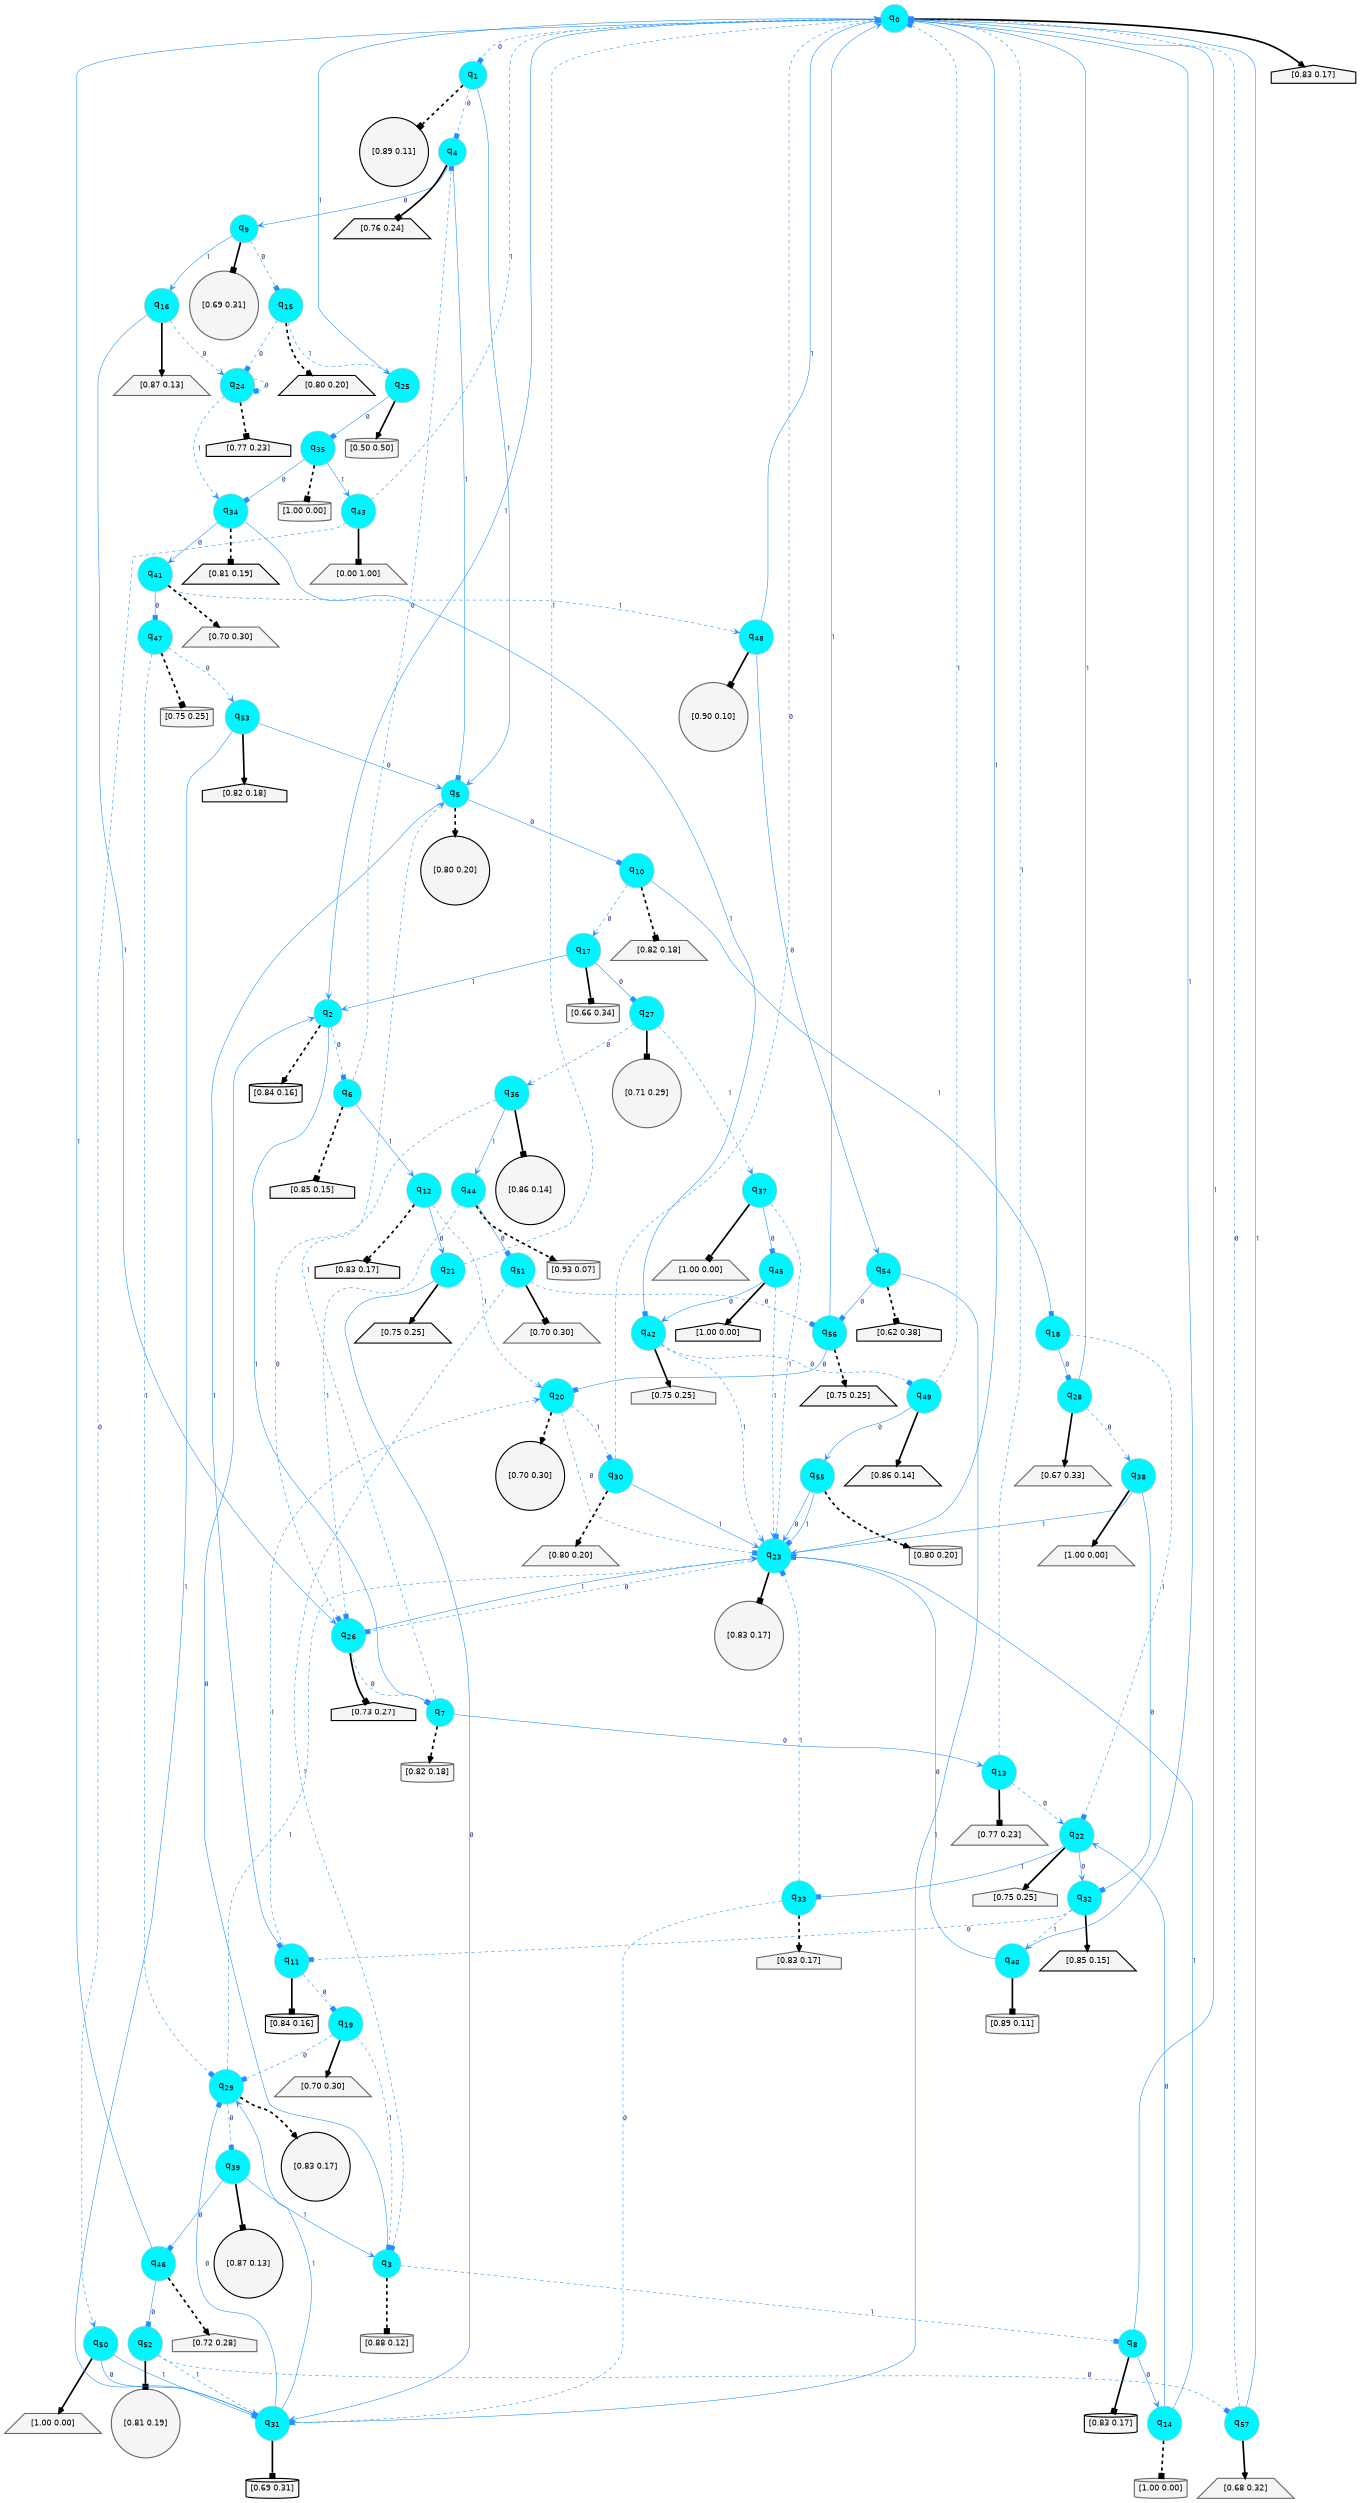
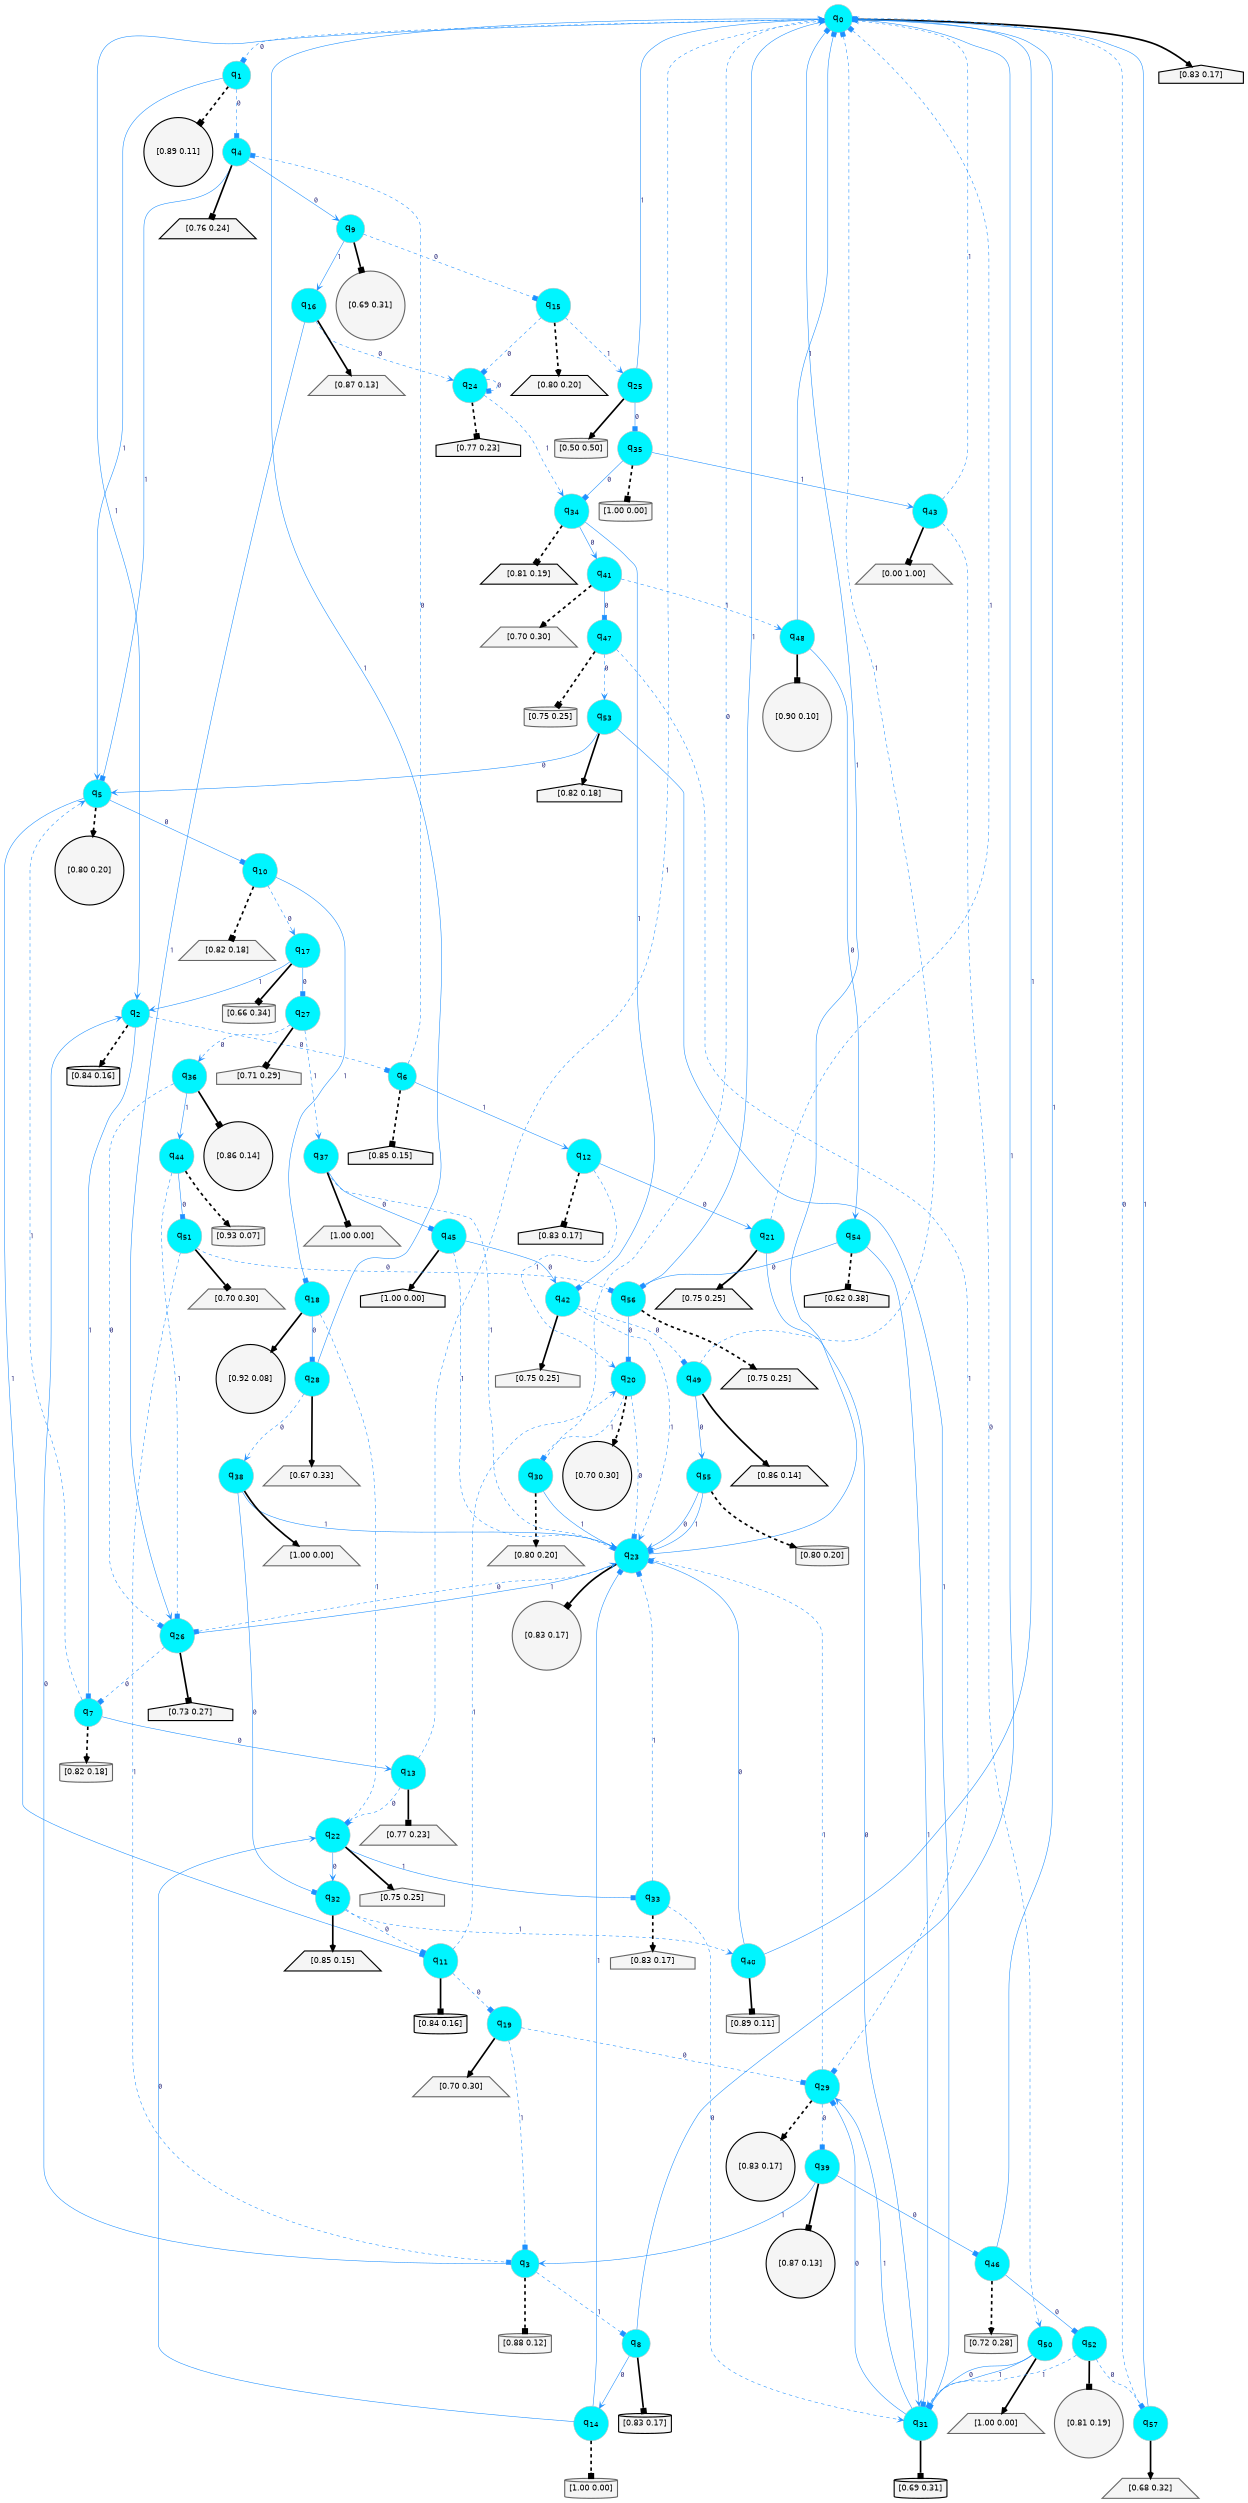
(647, 1093) -> (259, 1076)
none -> (251, 1379)
(215, 2344) -> (991, 2344)
